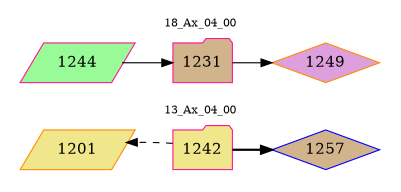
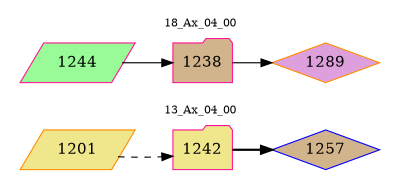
(203, 63) -> (203, 63)
(326, 63) -> (326, 63)
(155, 143) -> (140, 157)
